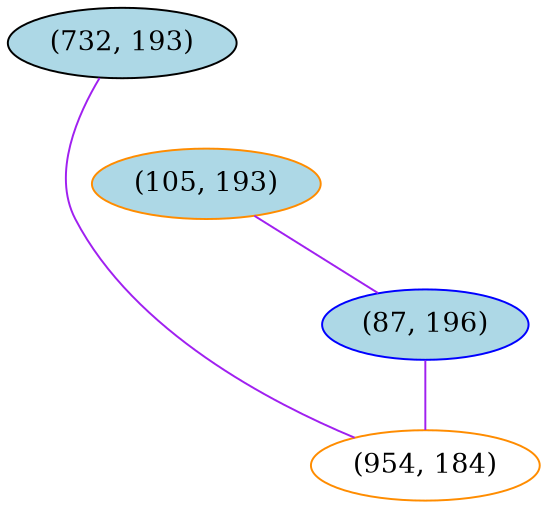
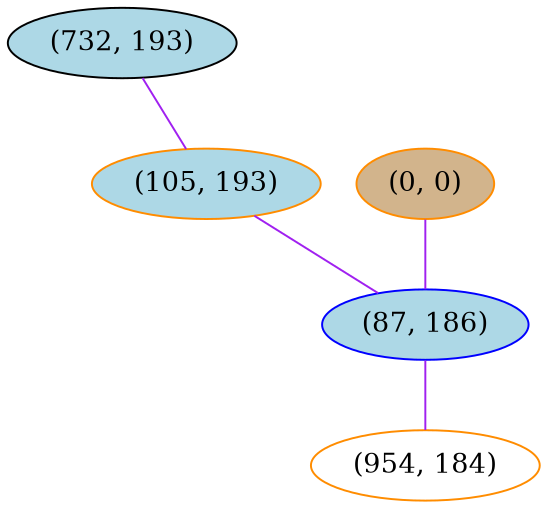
none -> (425, 184)
(140, 303) -> (164, 114)
(425, 325) -> (425, 325)
